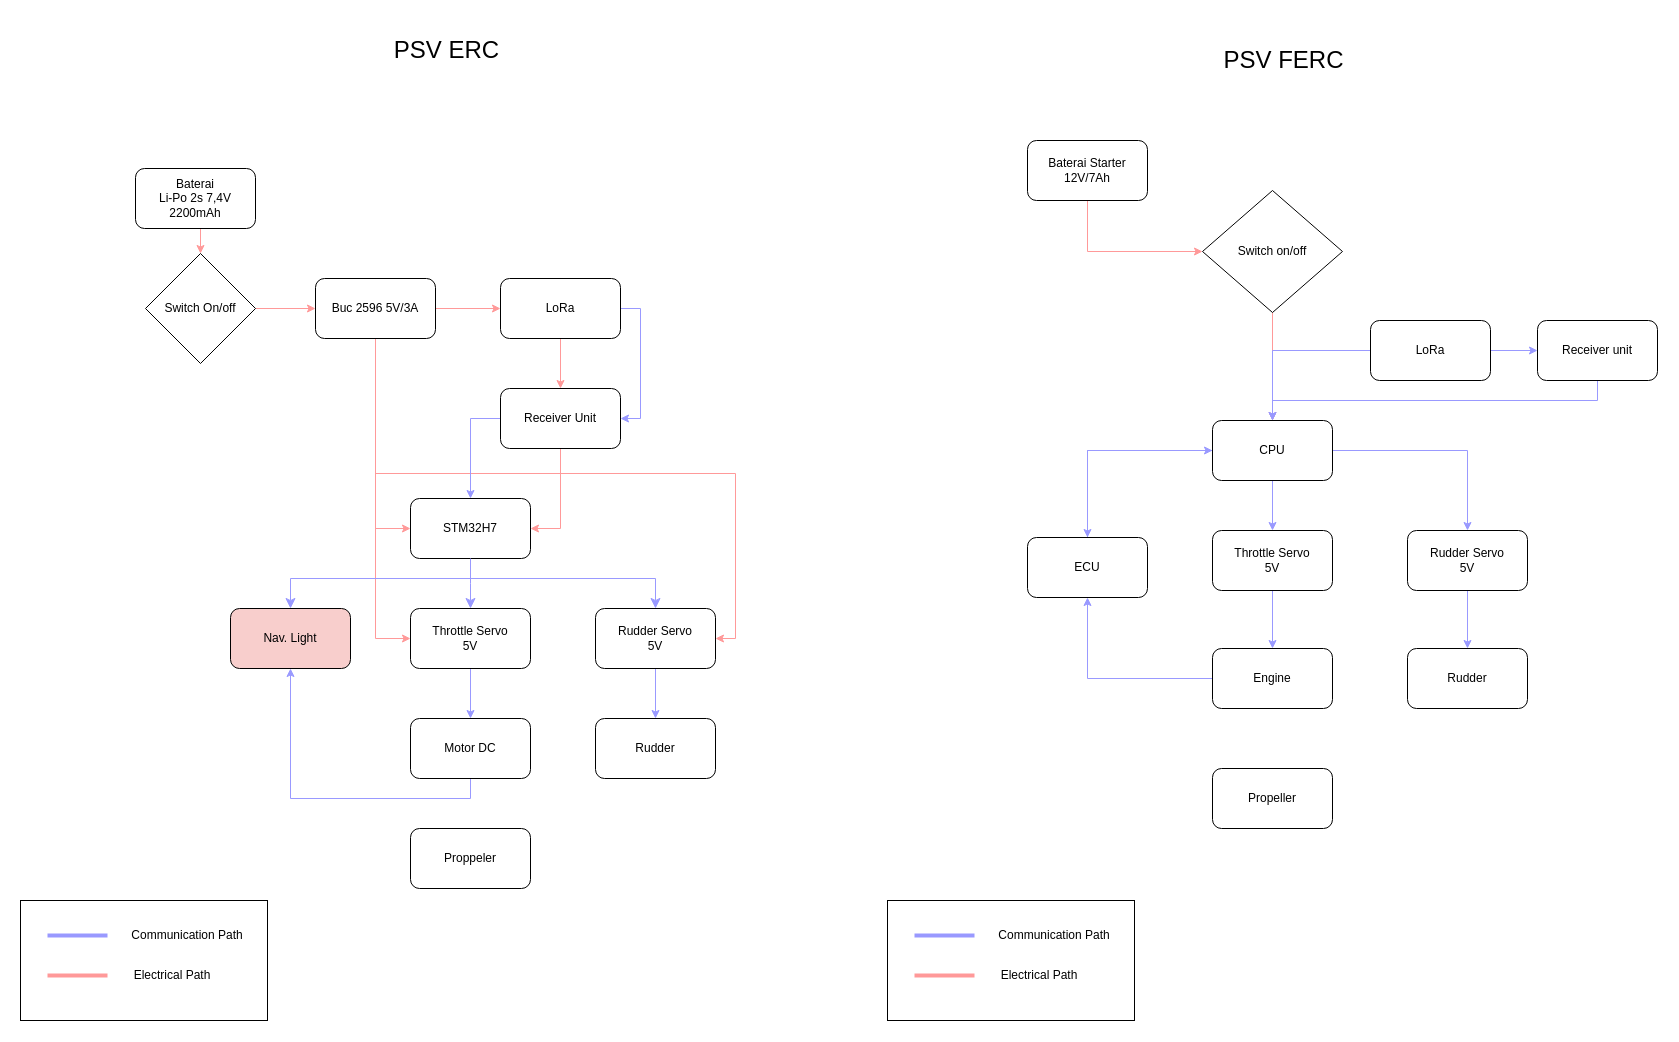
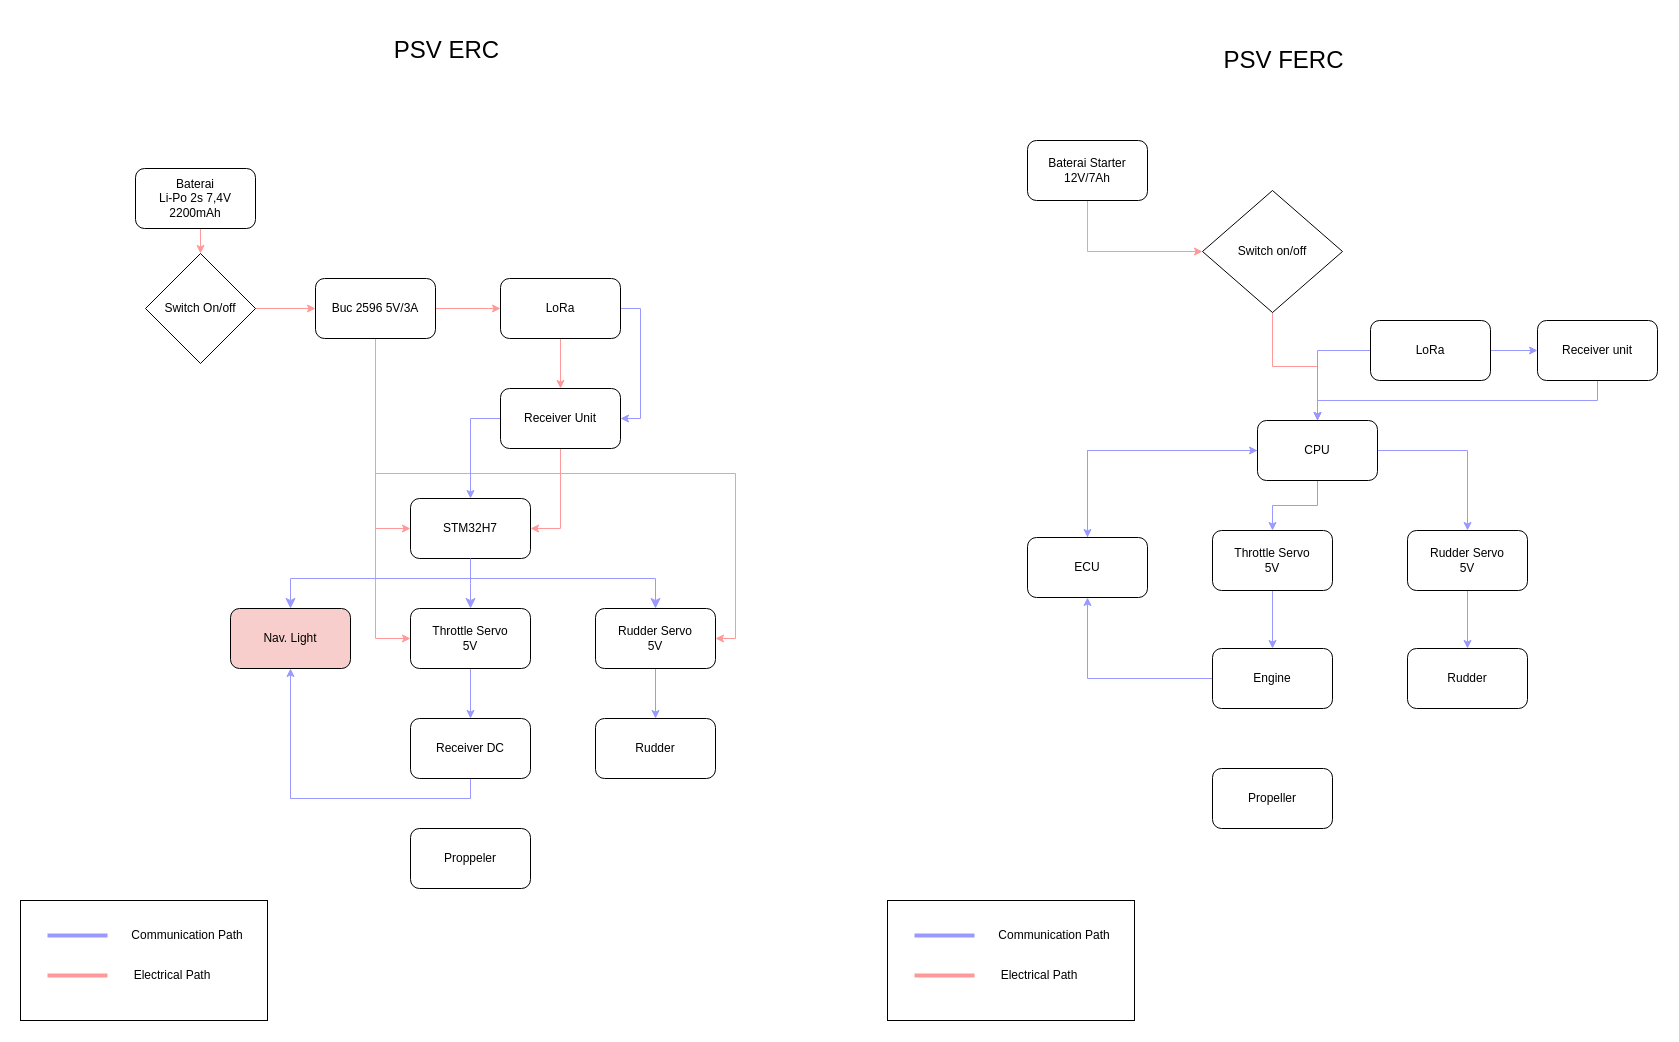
(1273, 451) -> (1318, 451)
(471, 749) -> (471, 749)
